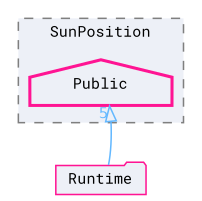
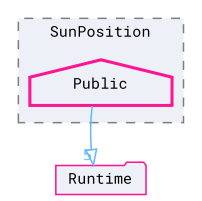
(111, 143) -> (91, 132)
